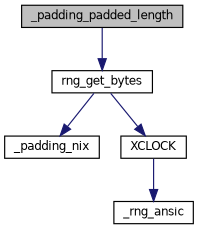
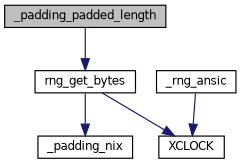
(154, 174) -> (194, 109)
